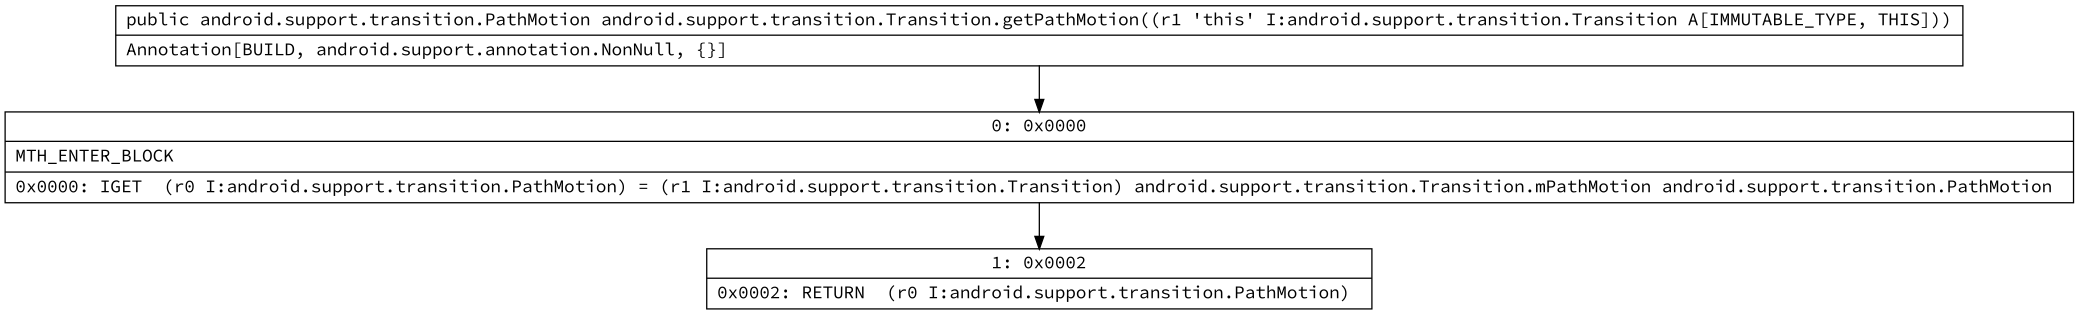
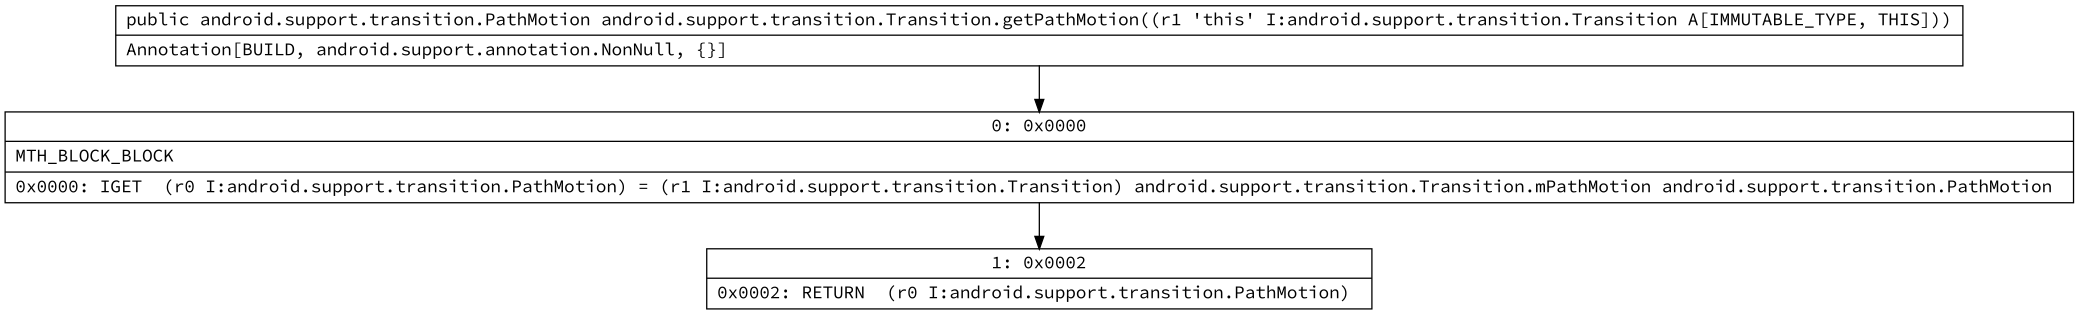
(95, 156) -> (95, 156)
